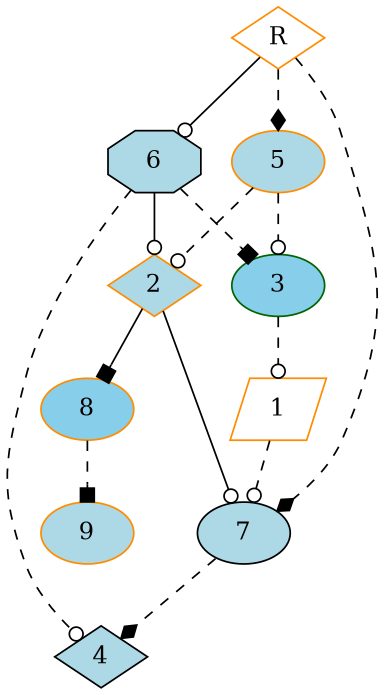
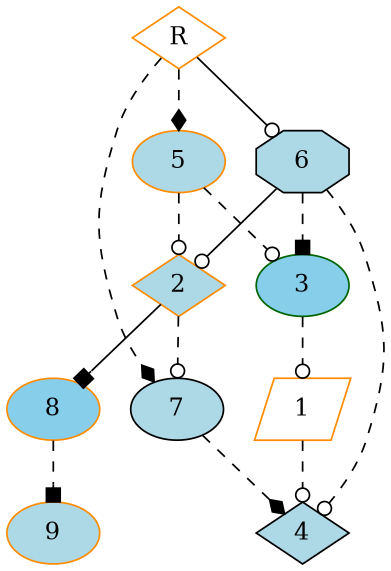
(196, 400) -> (178, 340)
(263, 465) -> (303, 464)
